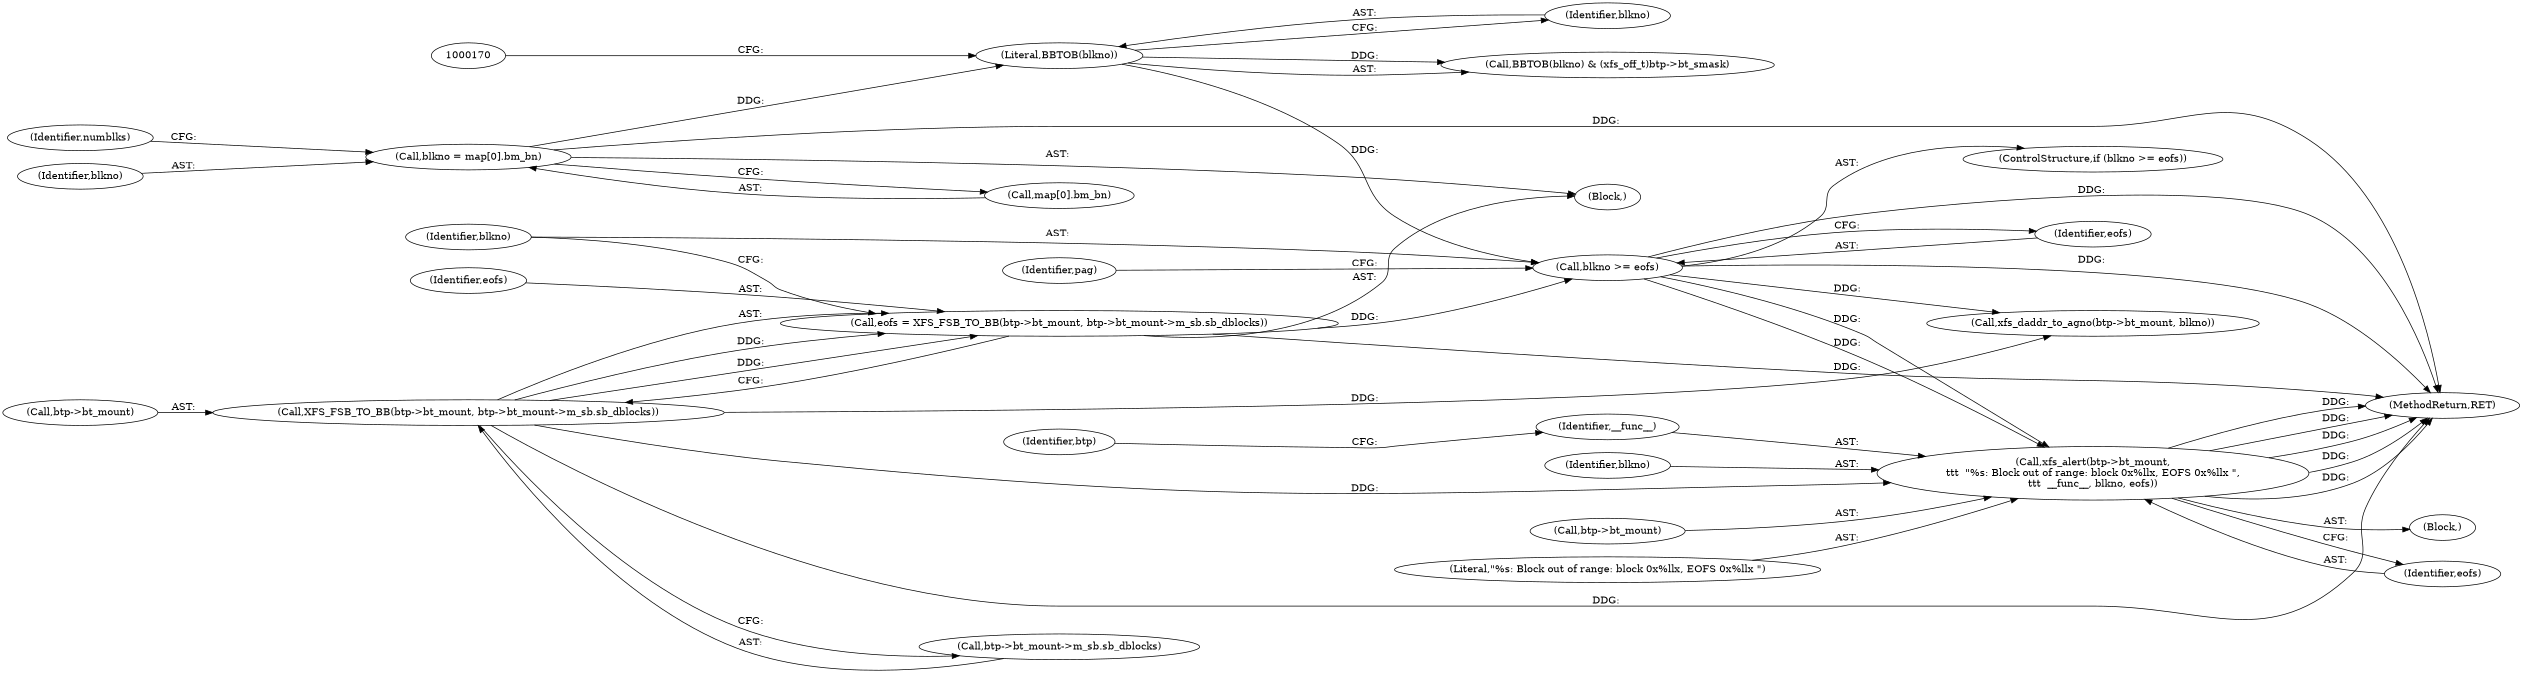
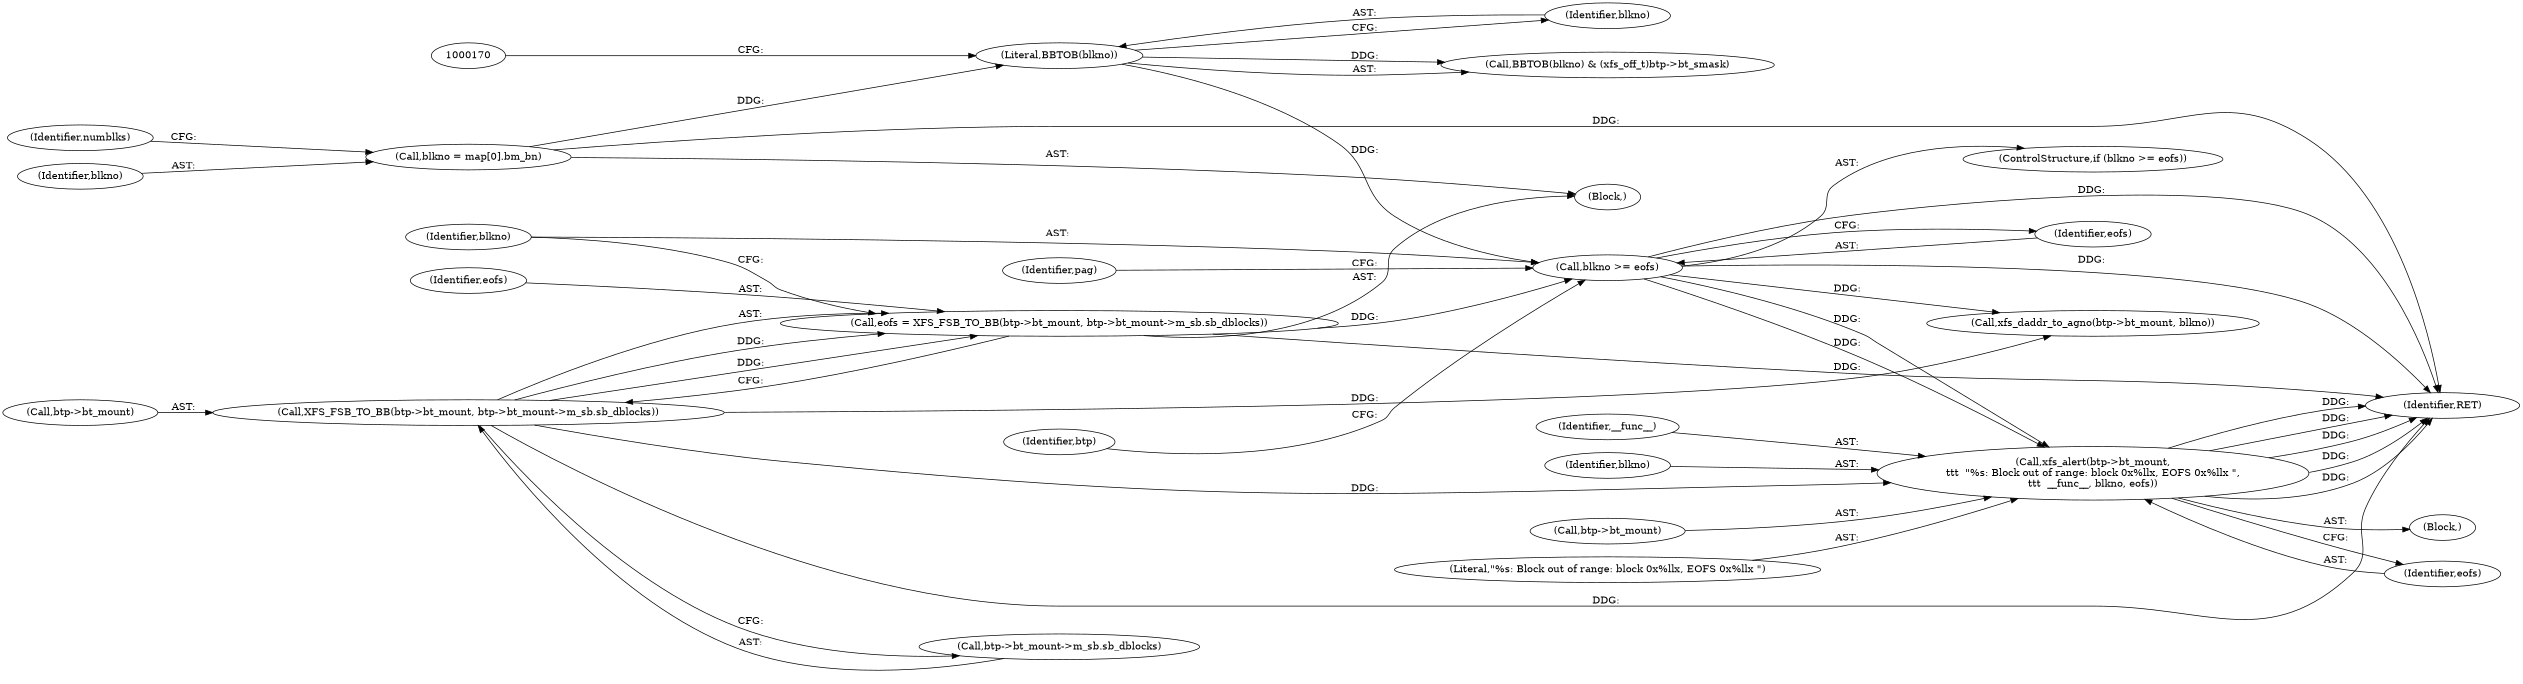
(1059, 196) -> none
(2443, 405) -> (2443, 405)
(1325, 447) -> (1364, 427)
